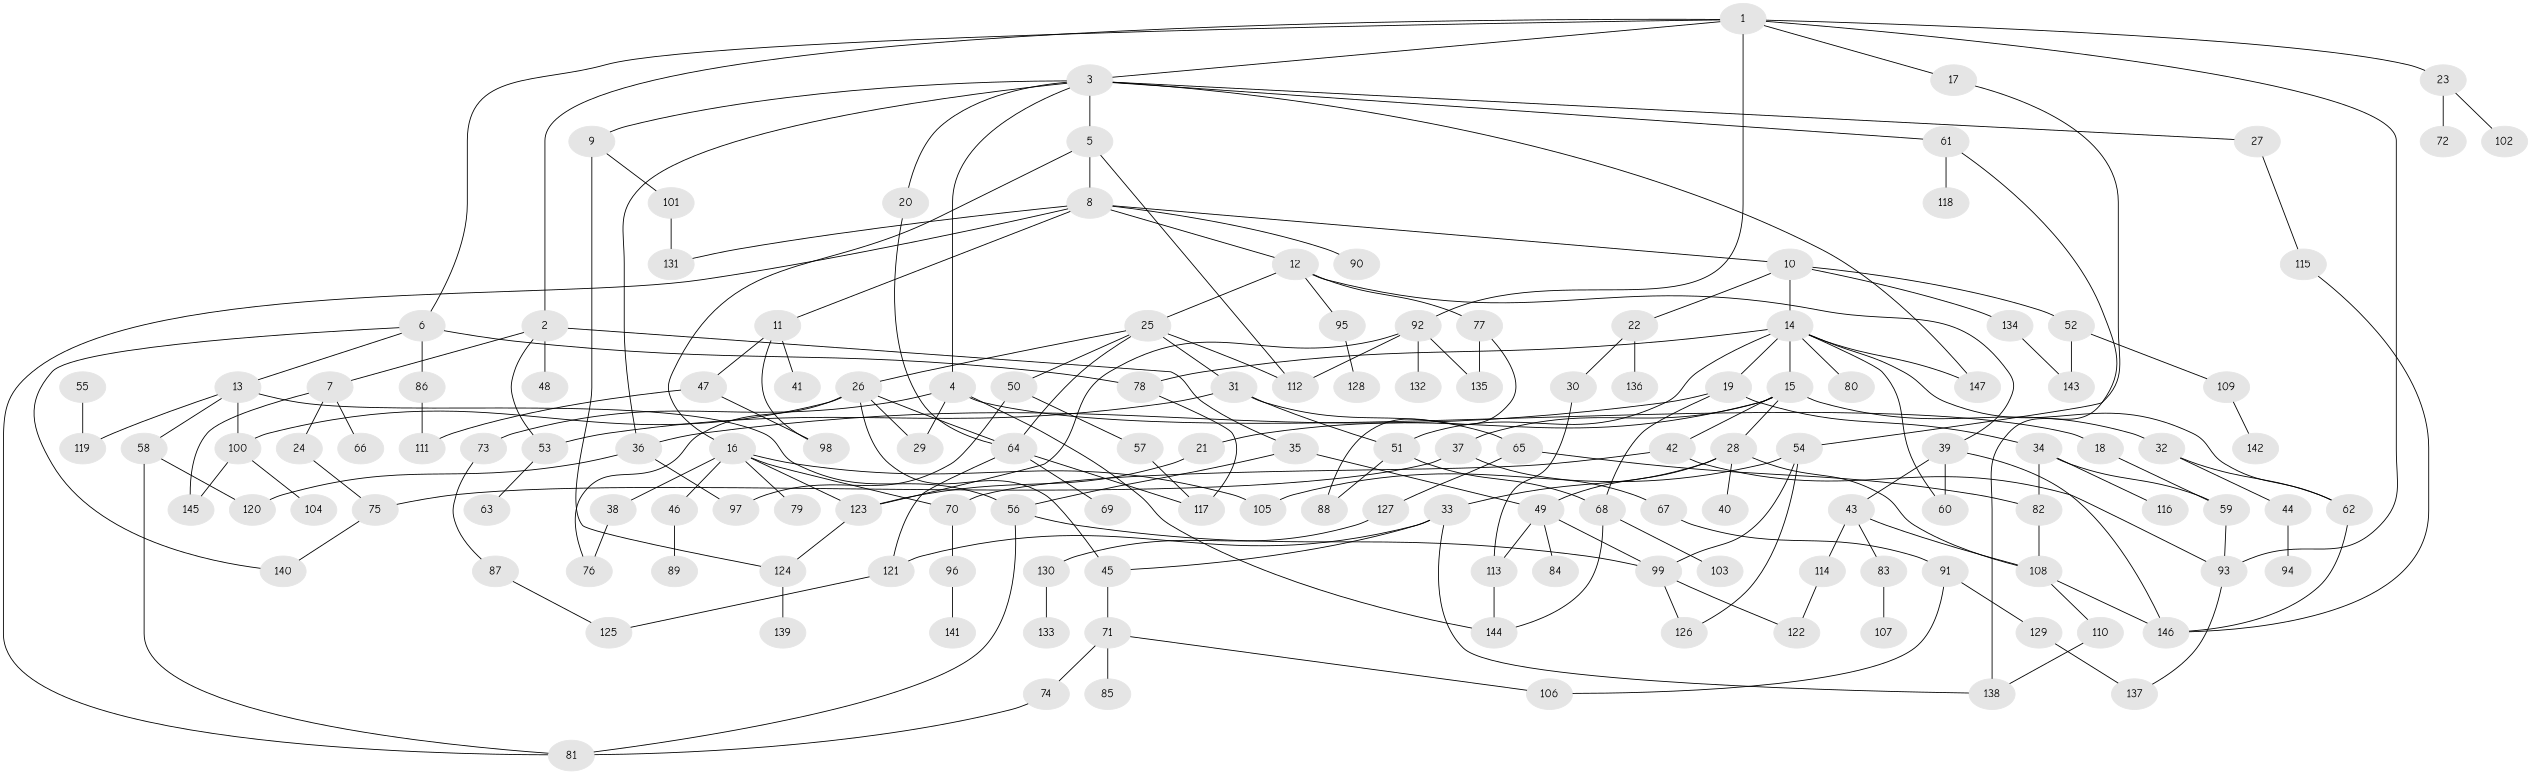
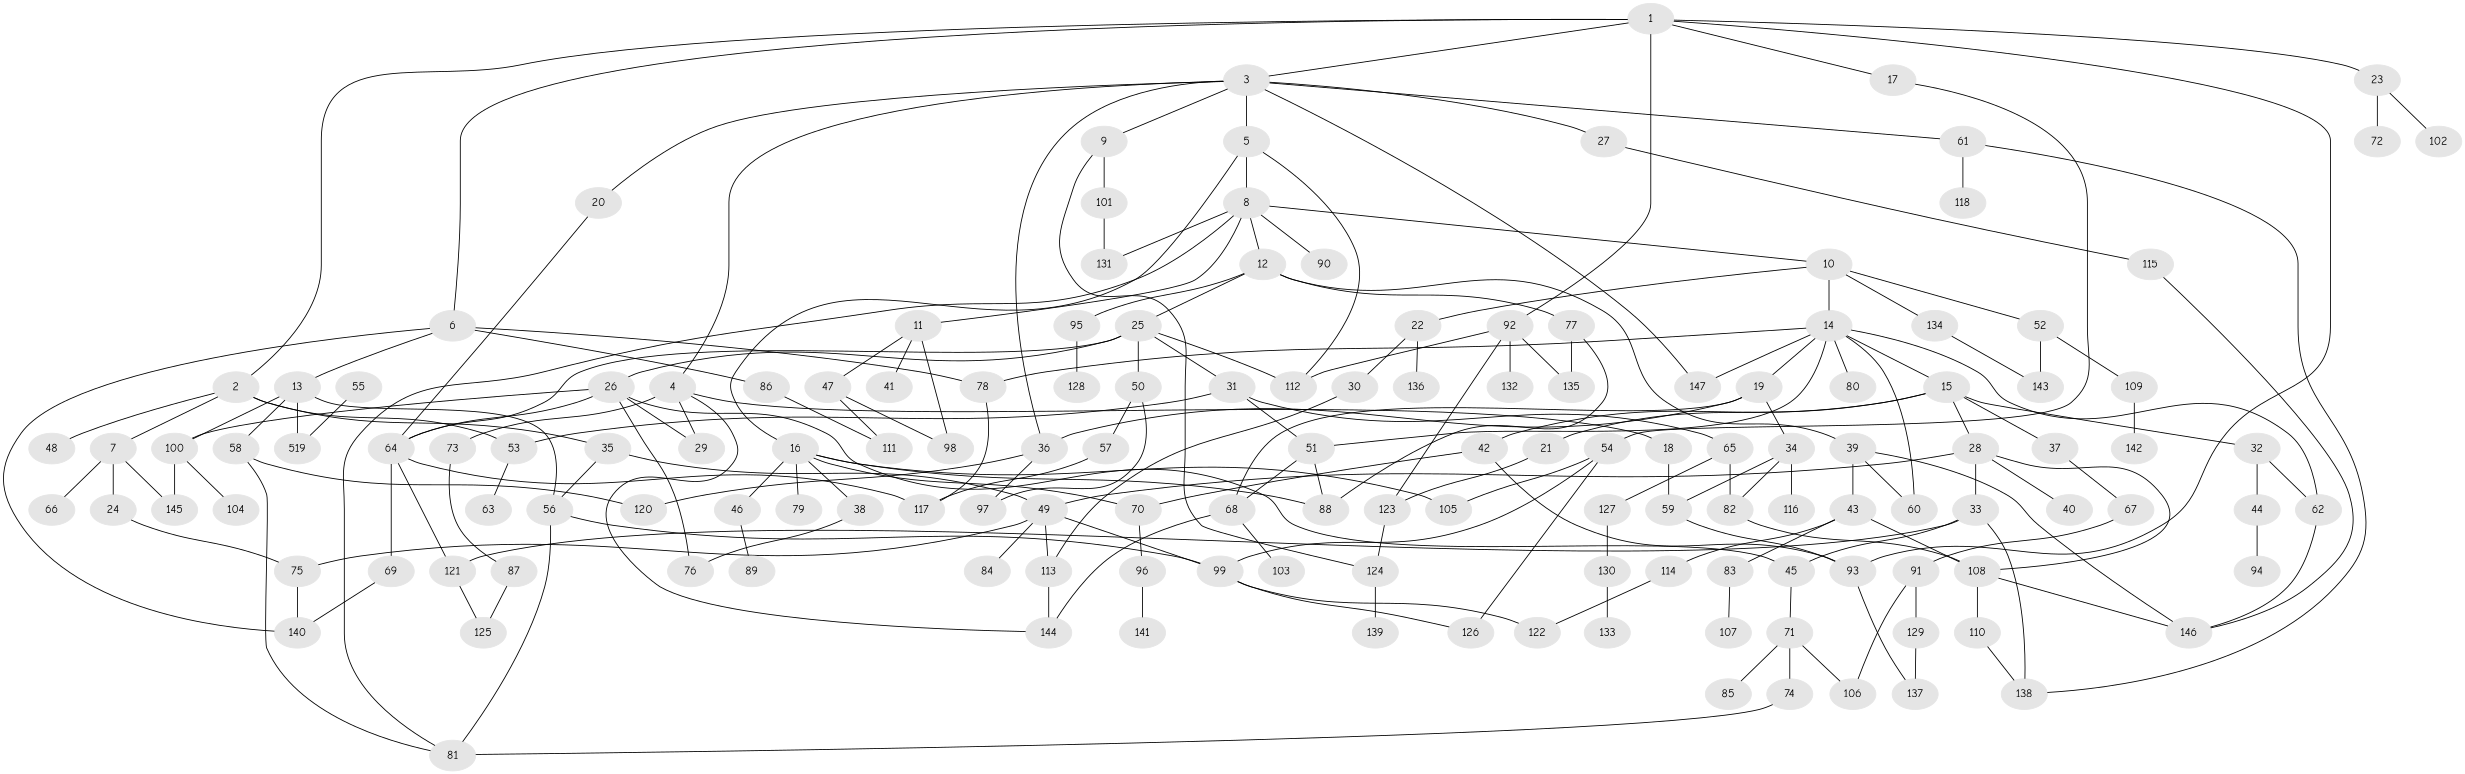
(83, 449) -> (297, 449)
(796, 479) -> (1098, 480)
(920, 490) -> (674, 551)
none -> (350, 598)
